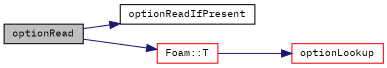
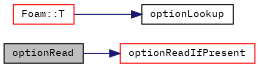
(188, 14) -> (188, 53)
(115, 44) -> none
(338, 53) -> (188, 14)
